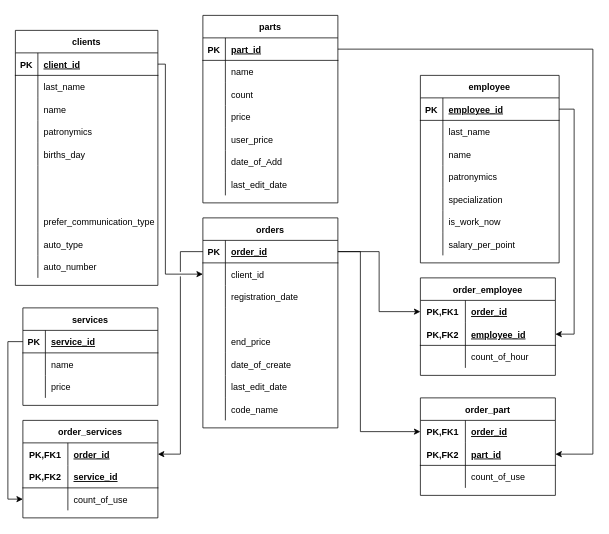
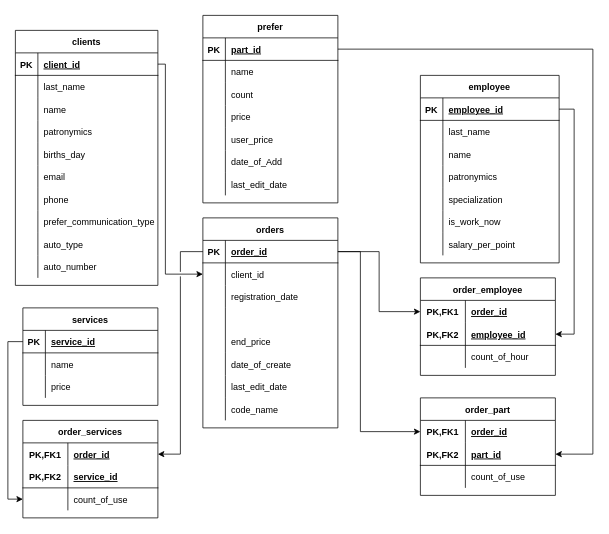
(270, 27) -> (270, 27)
none -> (98, 177)
none -> (98, 199)
